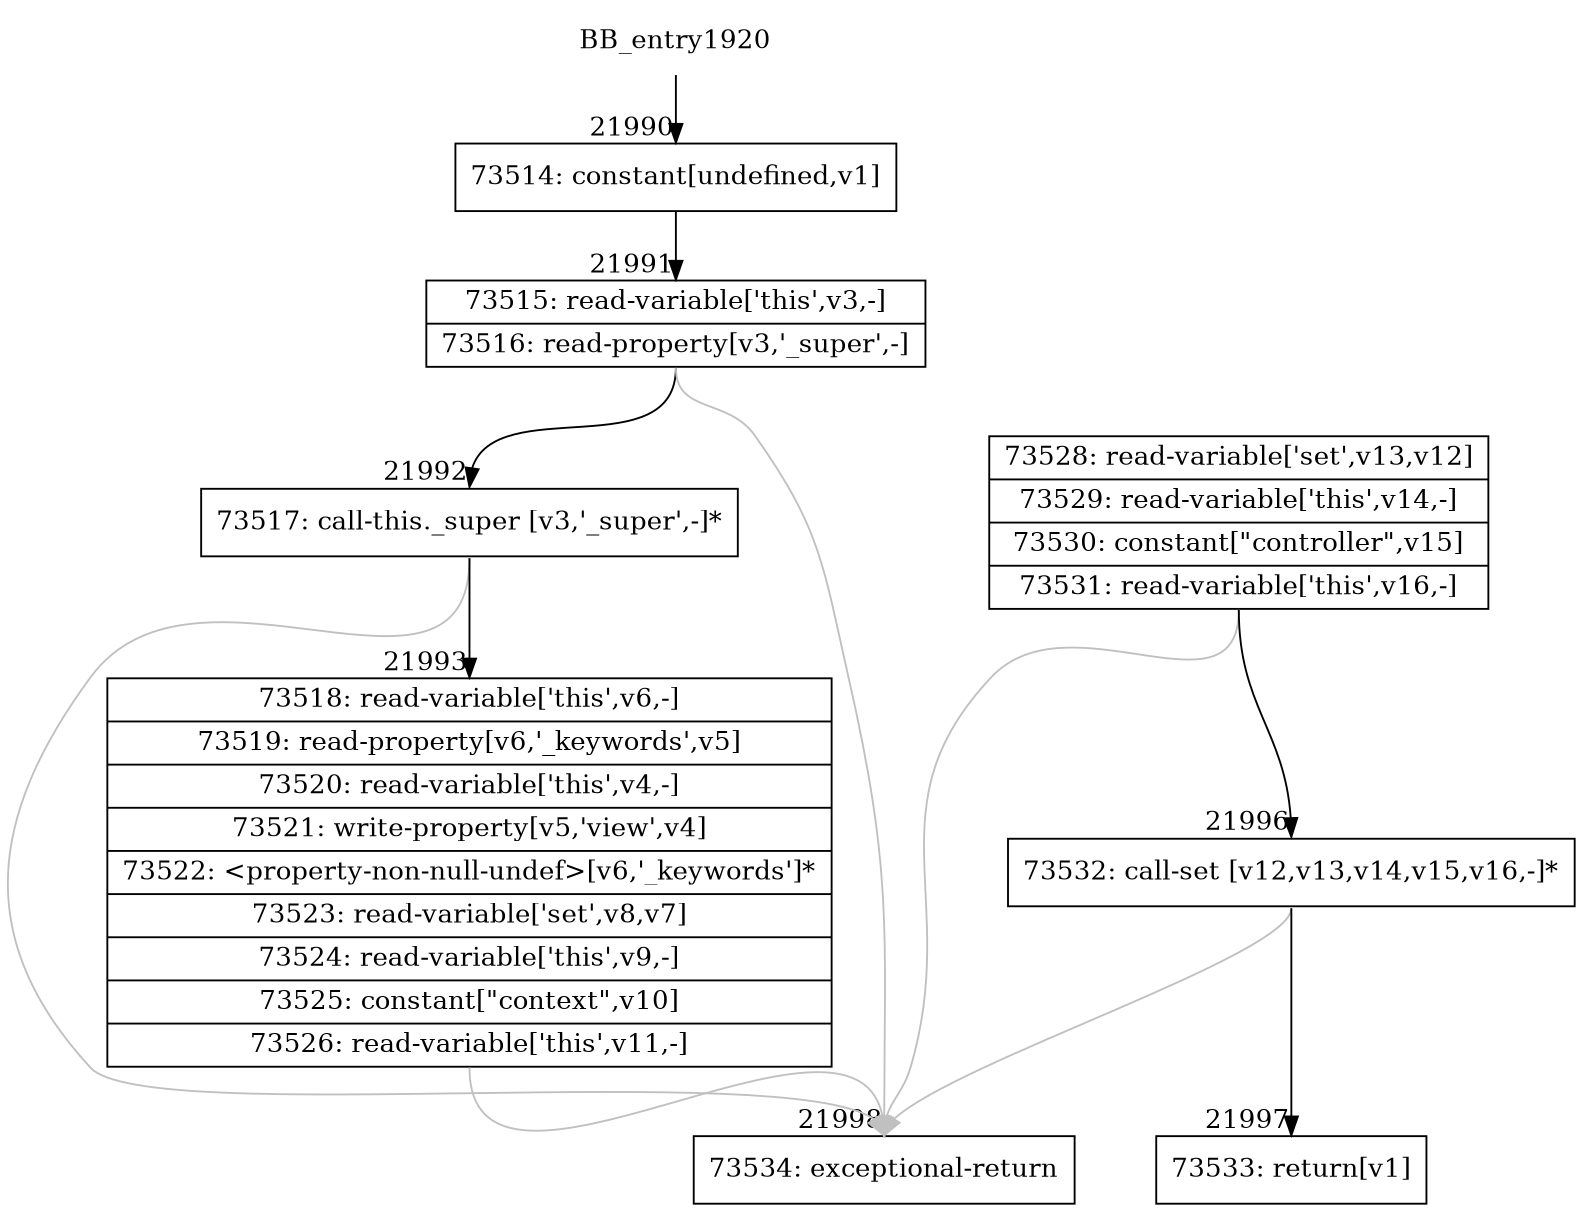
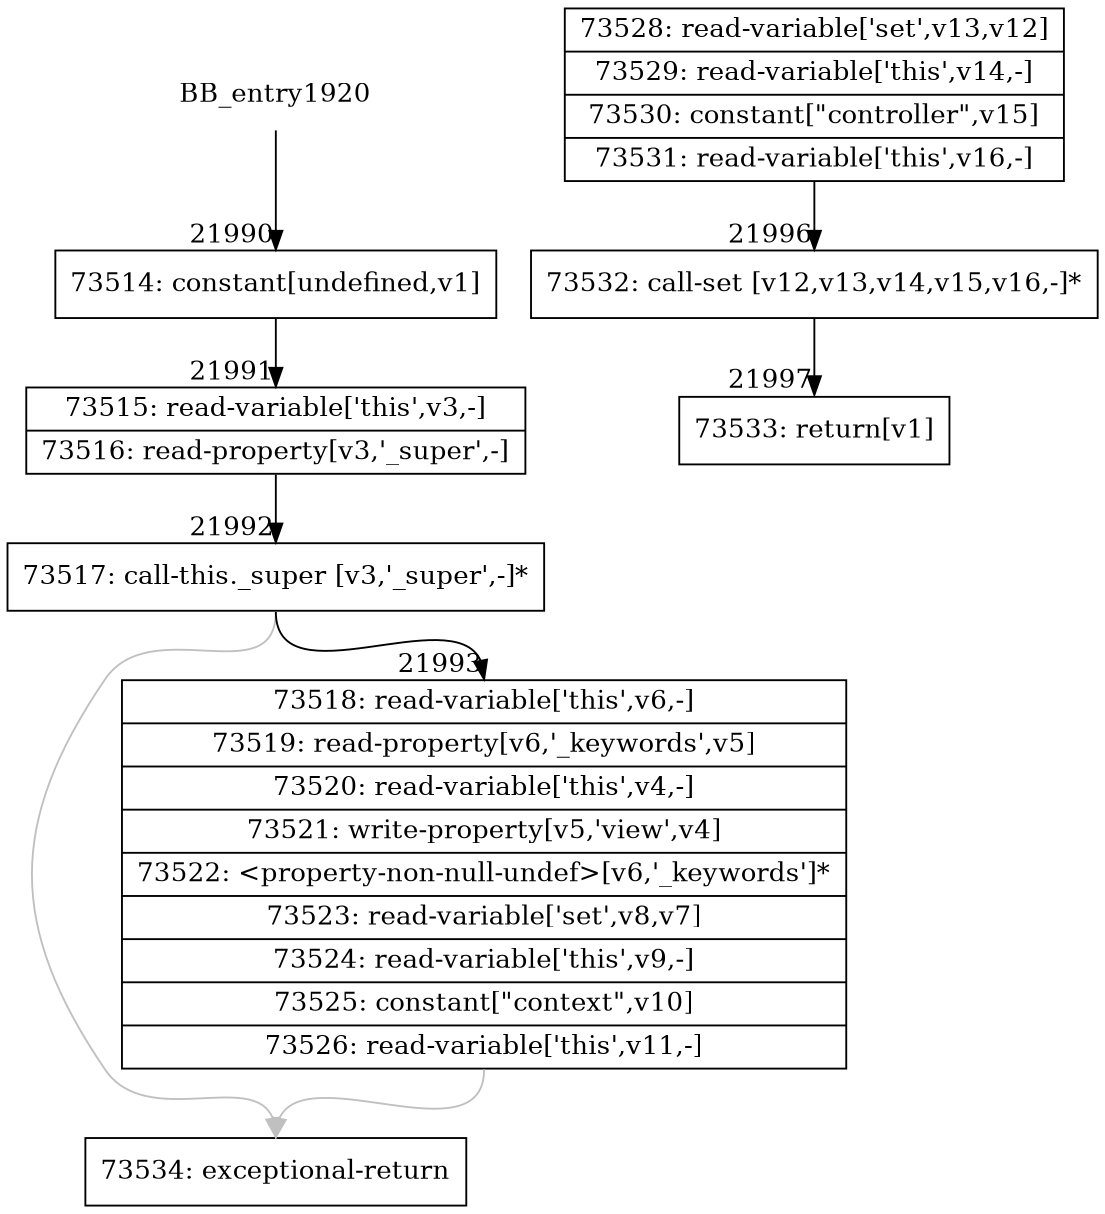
(856, 711) -> none
(943, 751) -> none
(1096, 1018) -> none
